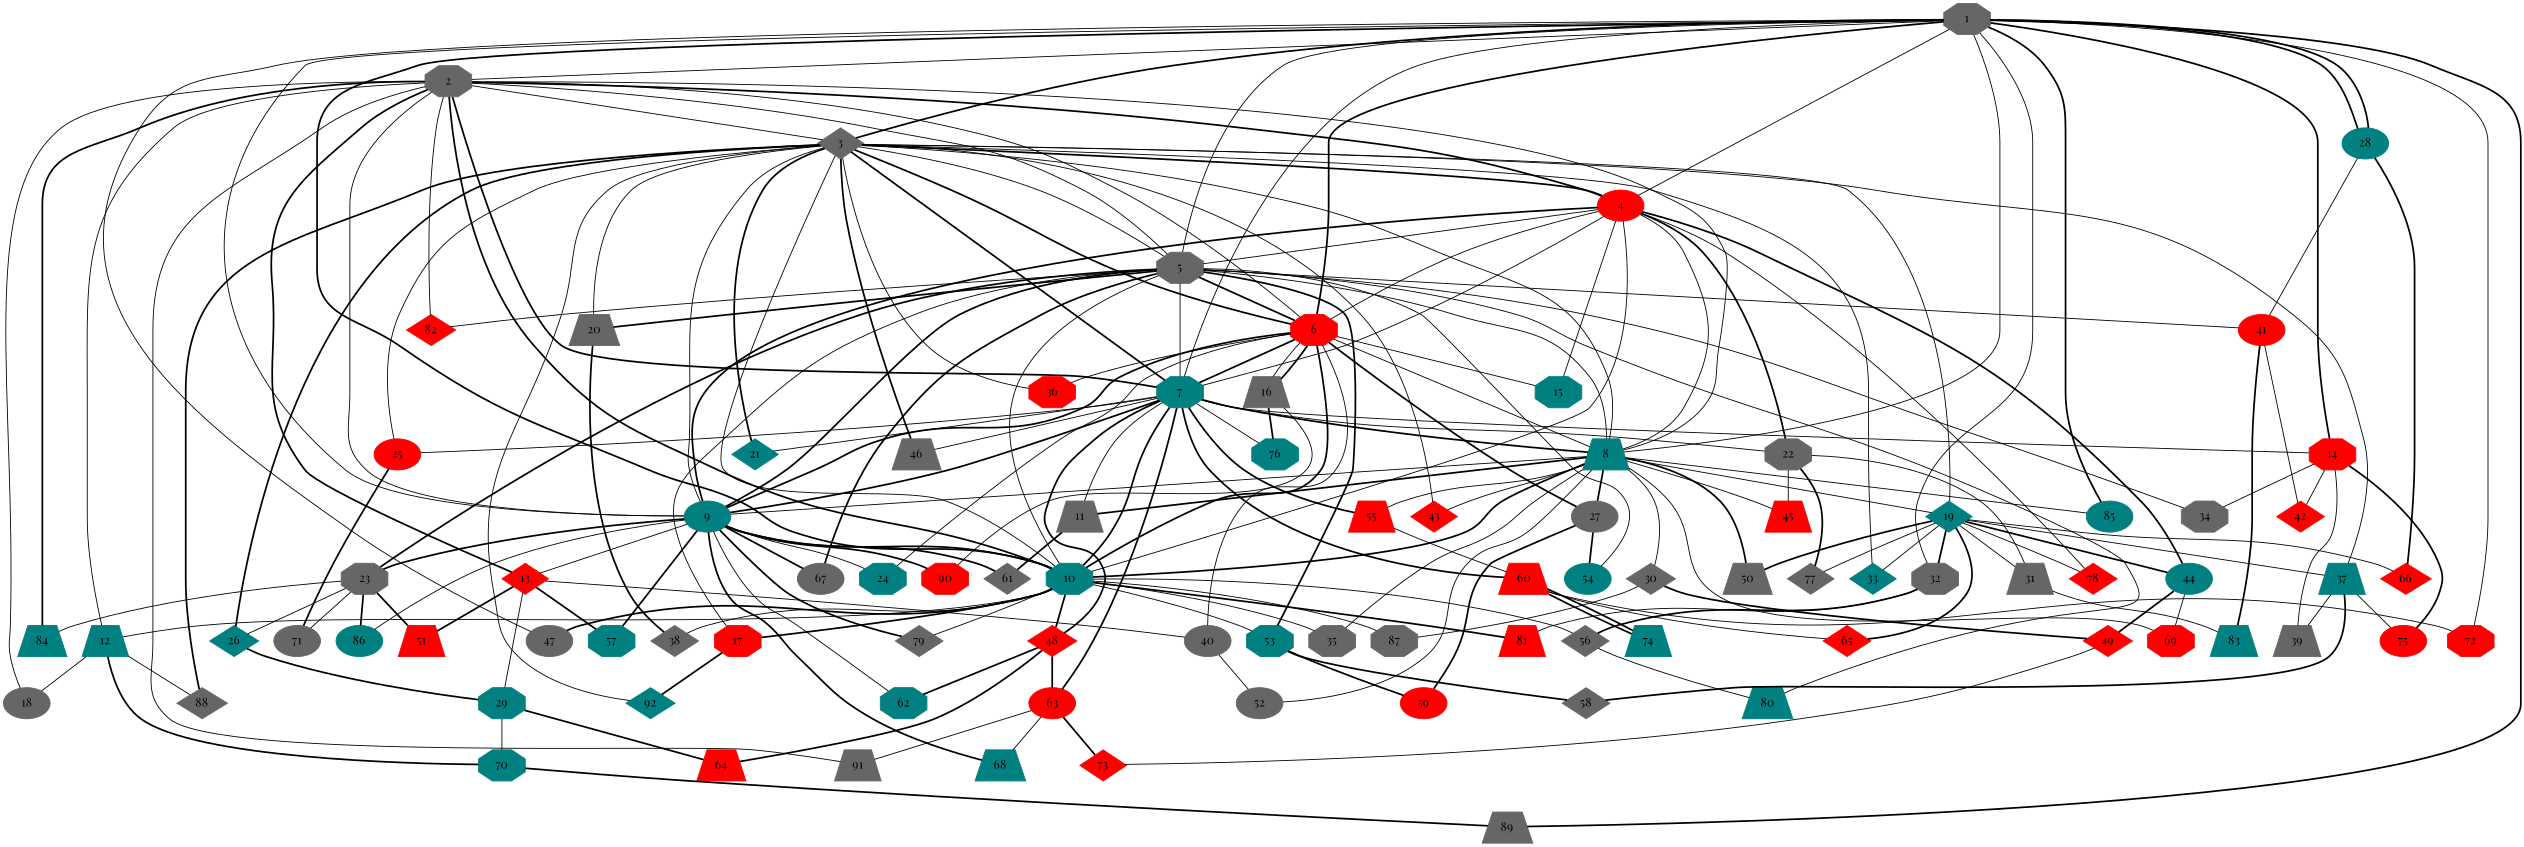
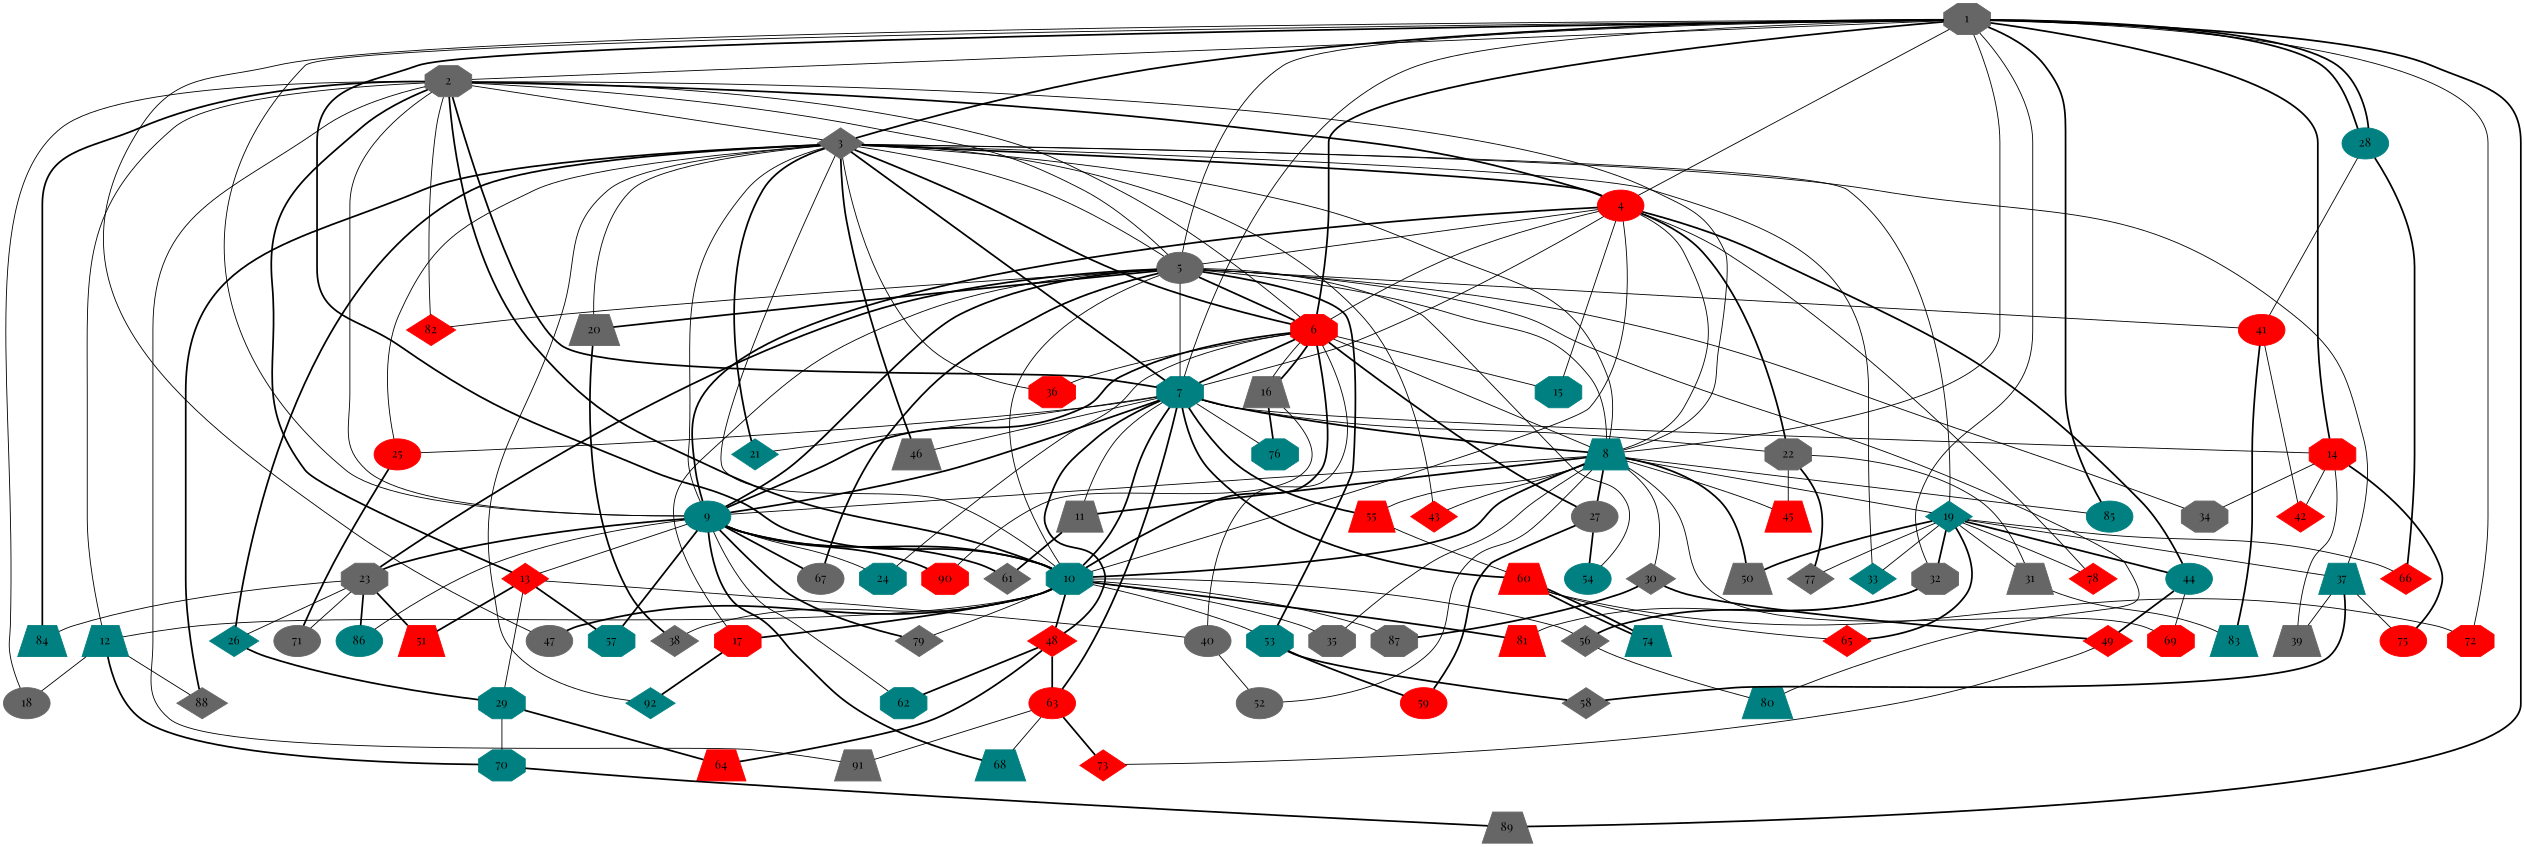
(1180, 268) -> (1180, 268)
(1540, 615) -> (1540, 615)
